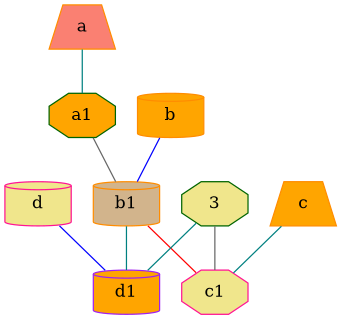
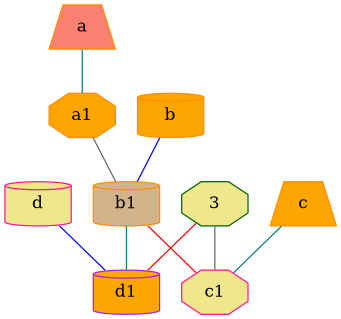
(82, 115) -> (82, 115)
(177, 242) -> (177, 242)
